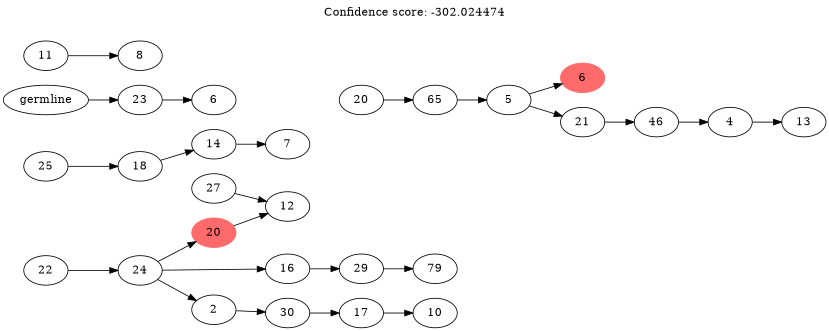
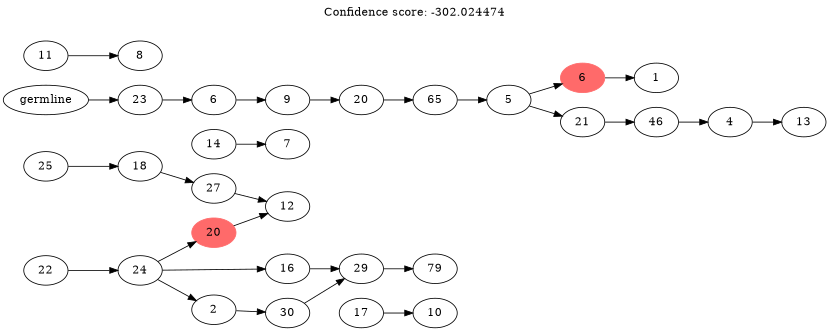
none -> (656, 78)
none -> (288, 100)
(173, 156) -> (173, 176)
(320, 313) -> (321, 293)
